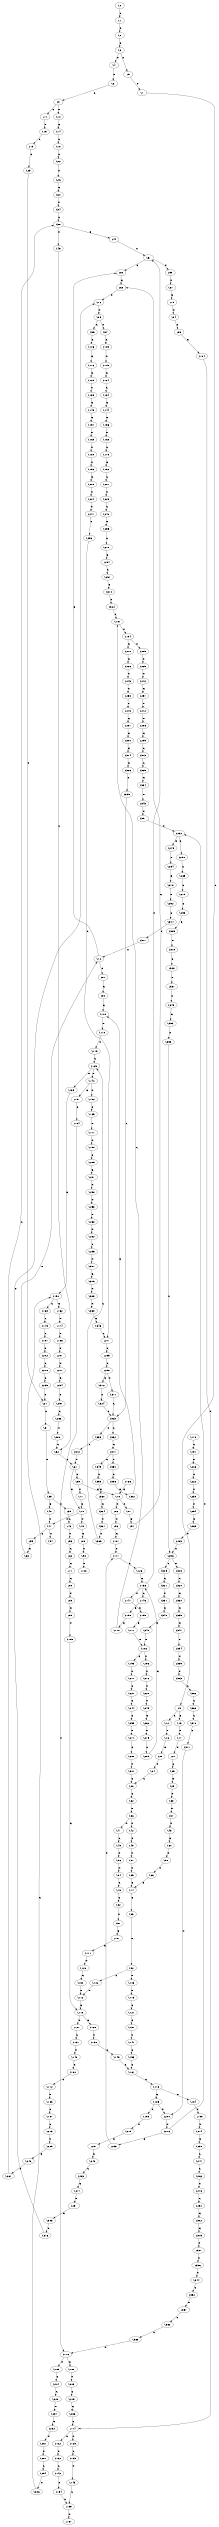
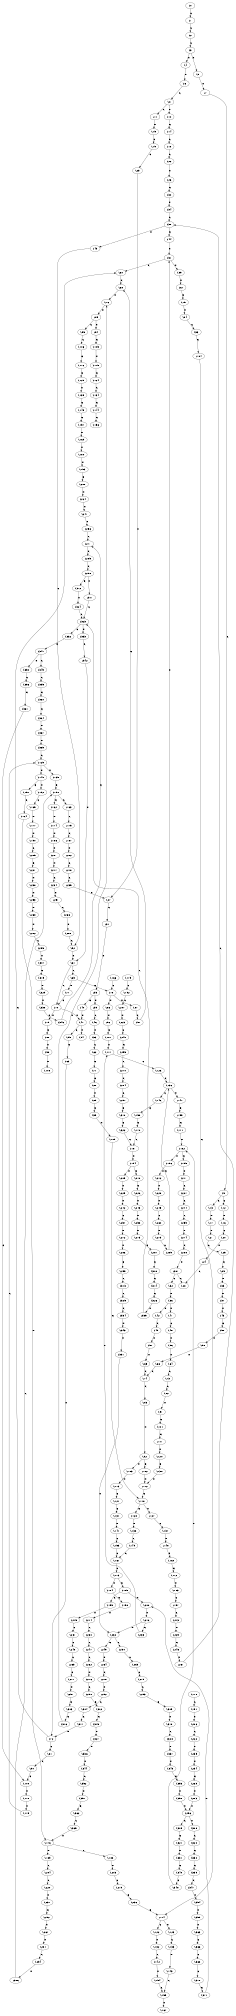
(106, 440) -> none
(131, 1793) -> (174, 1278)
